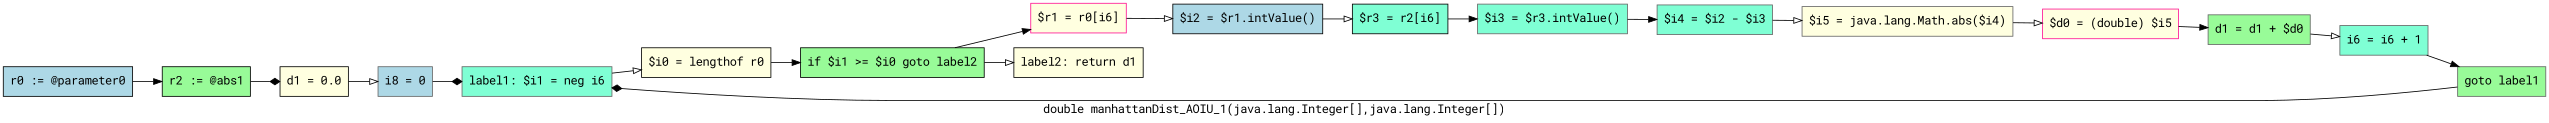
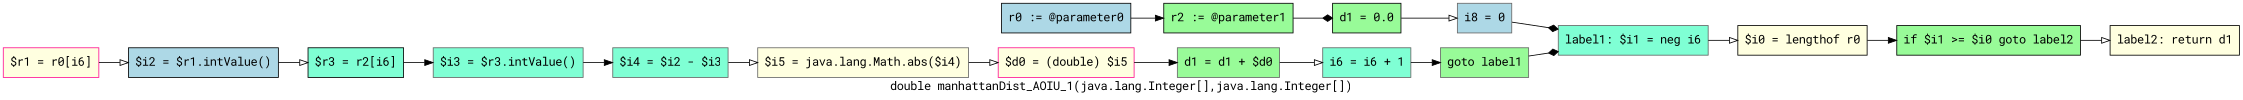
(989, 40) -> none
(206, 82) -> (1228, 18)
(314, 82) -> (1367, 18)
